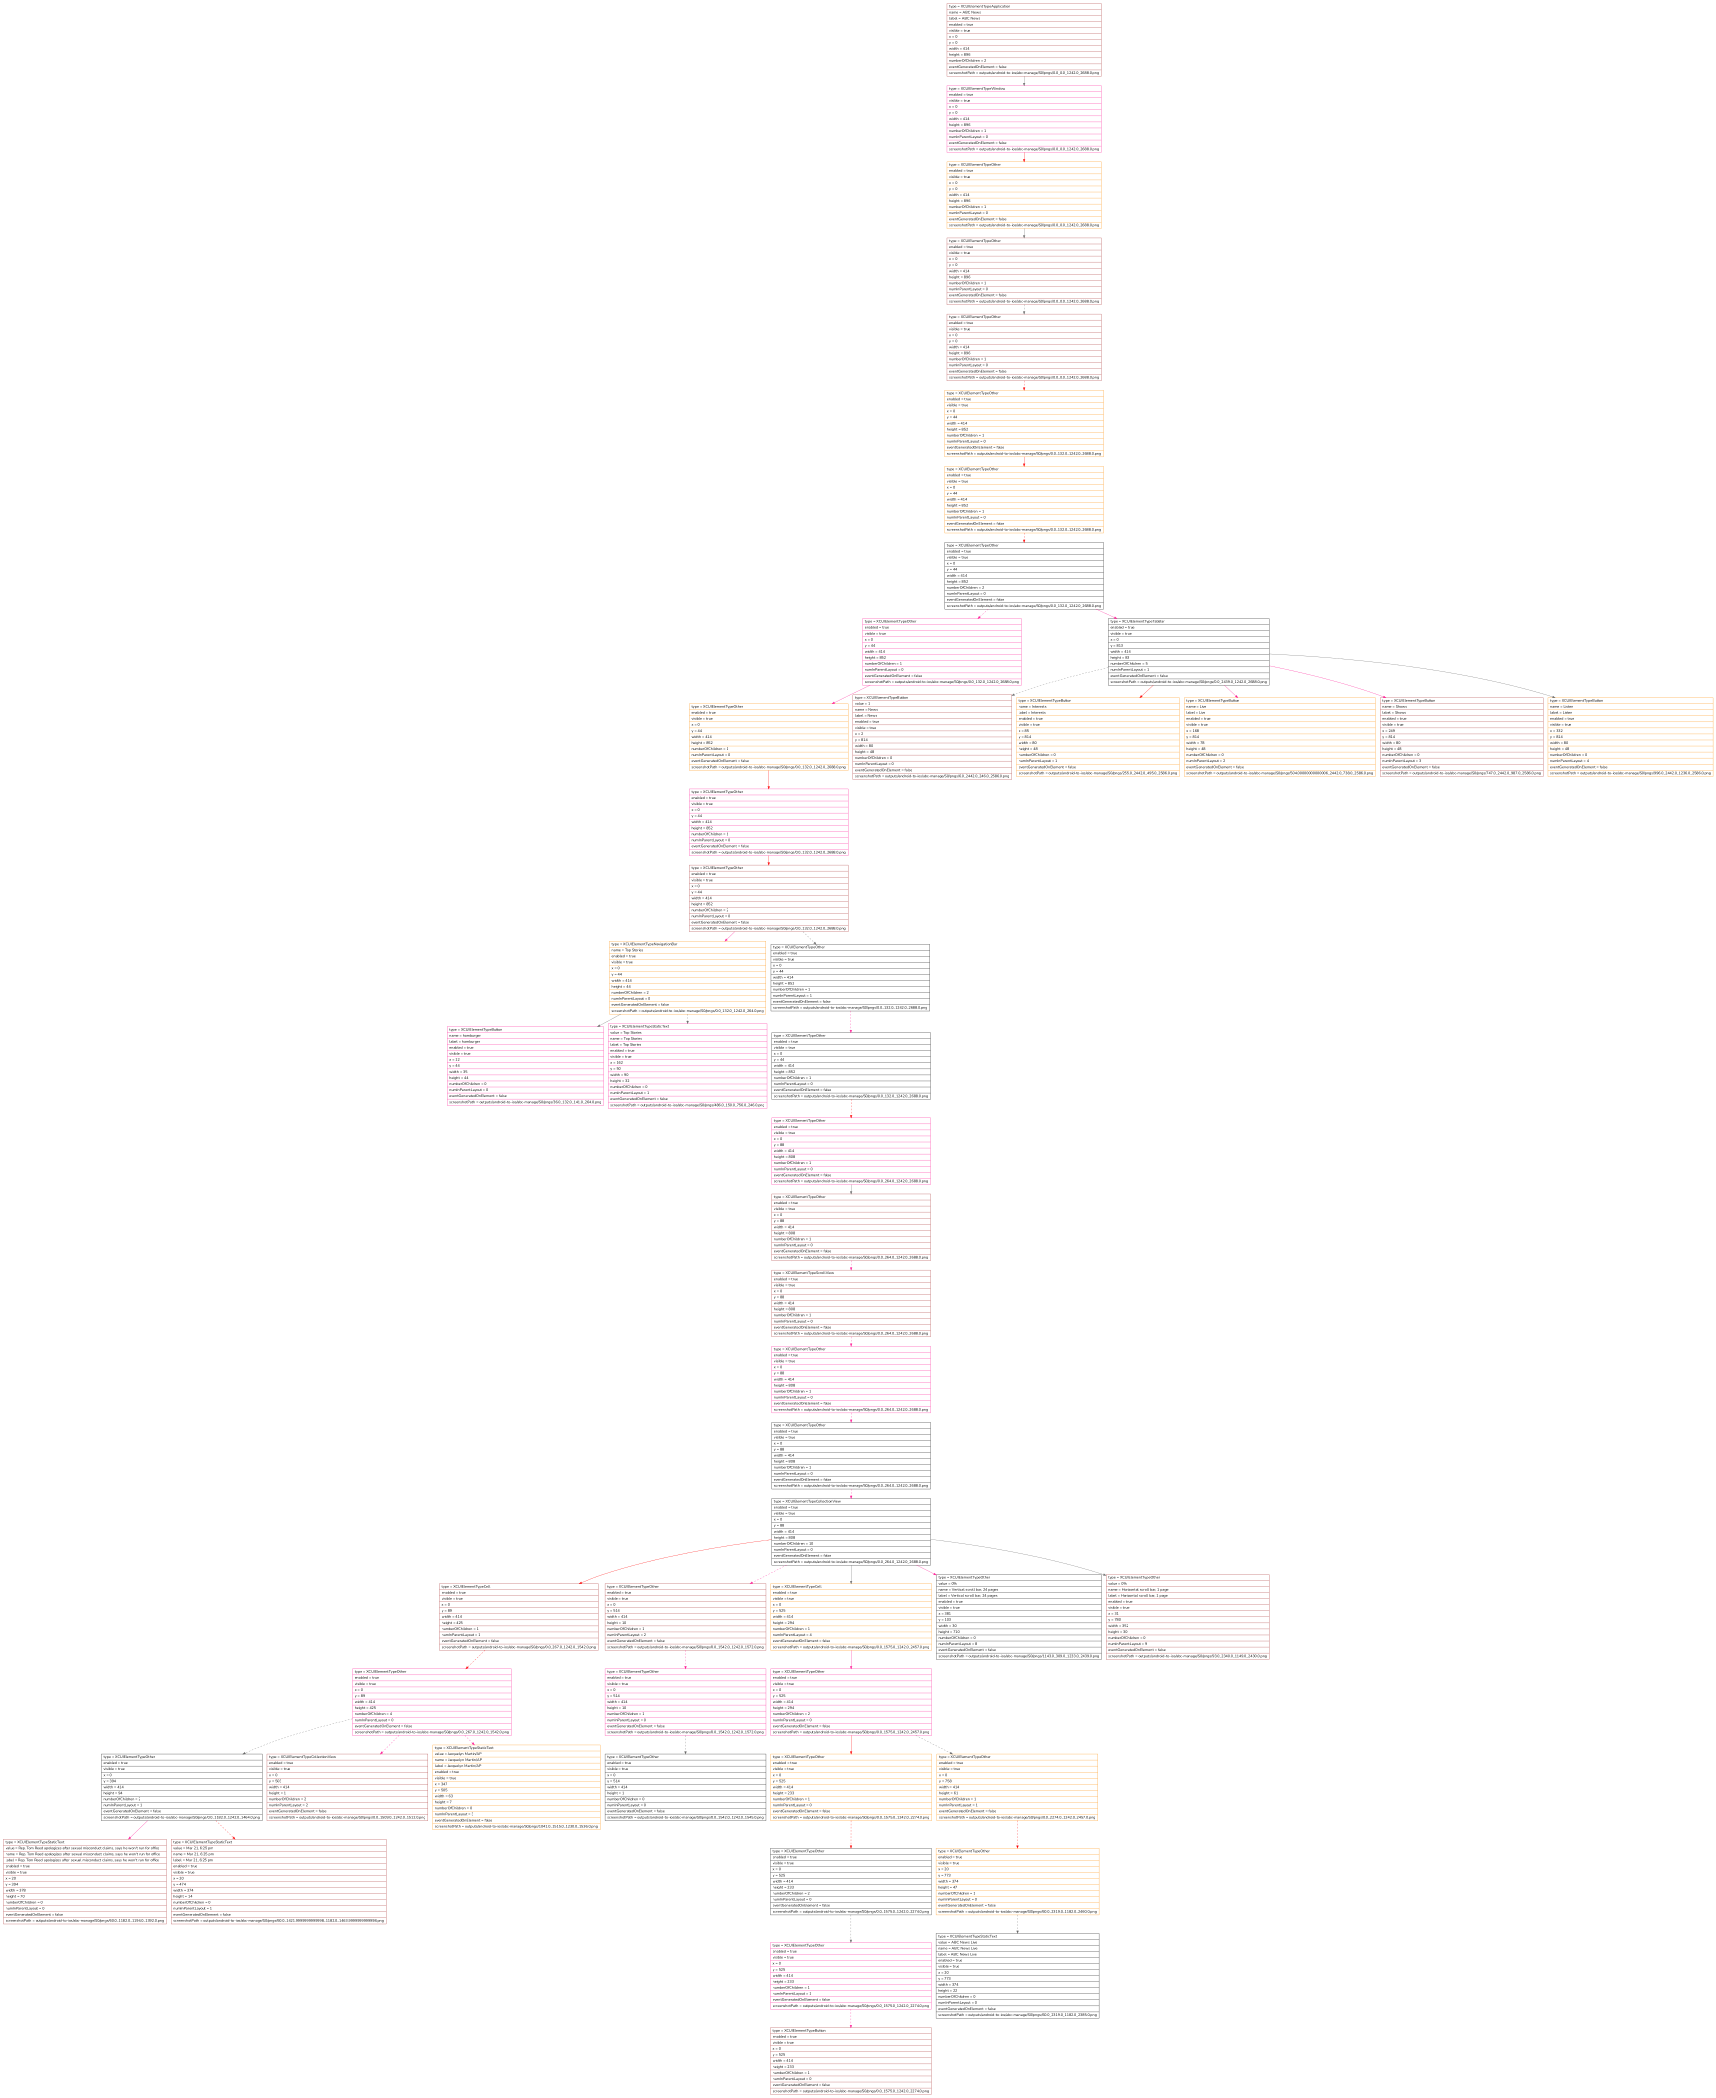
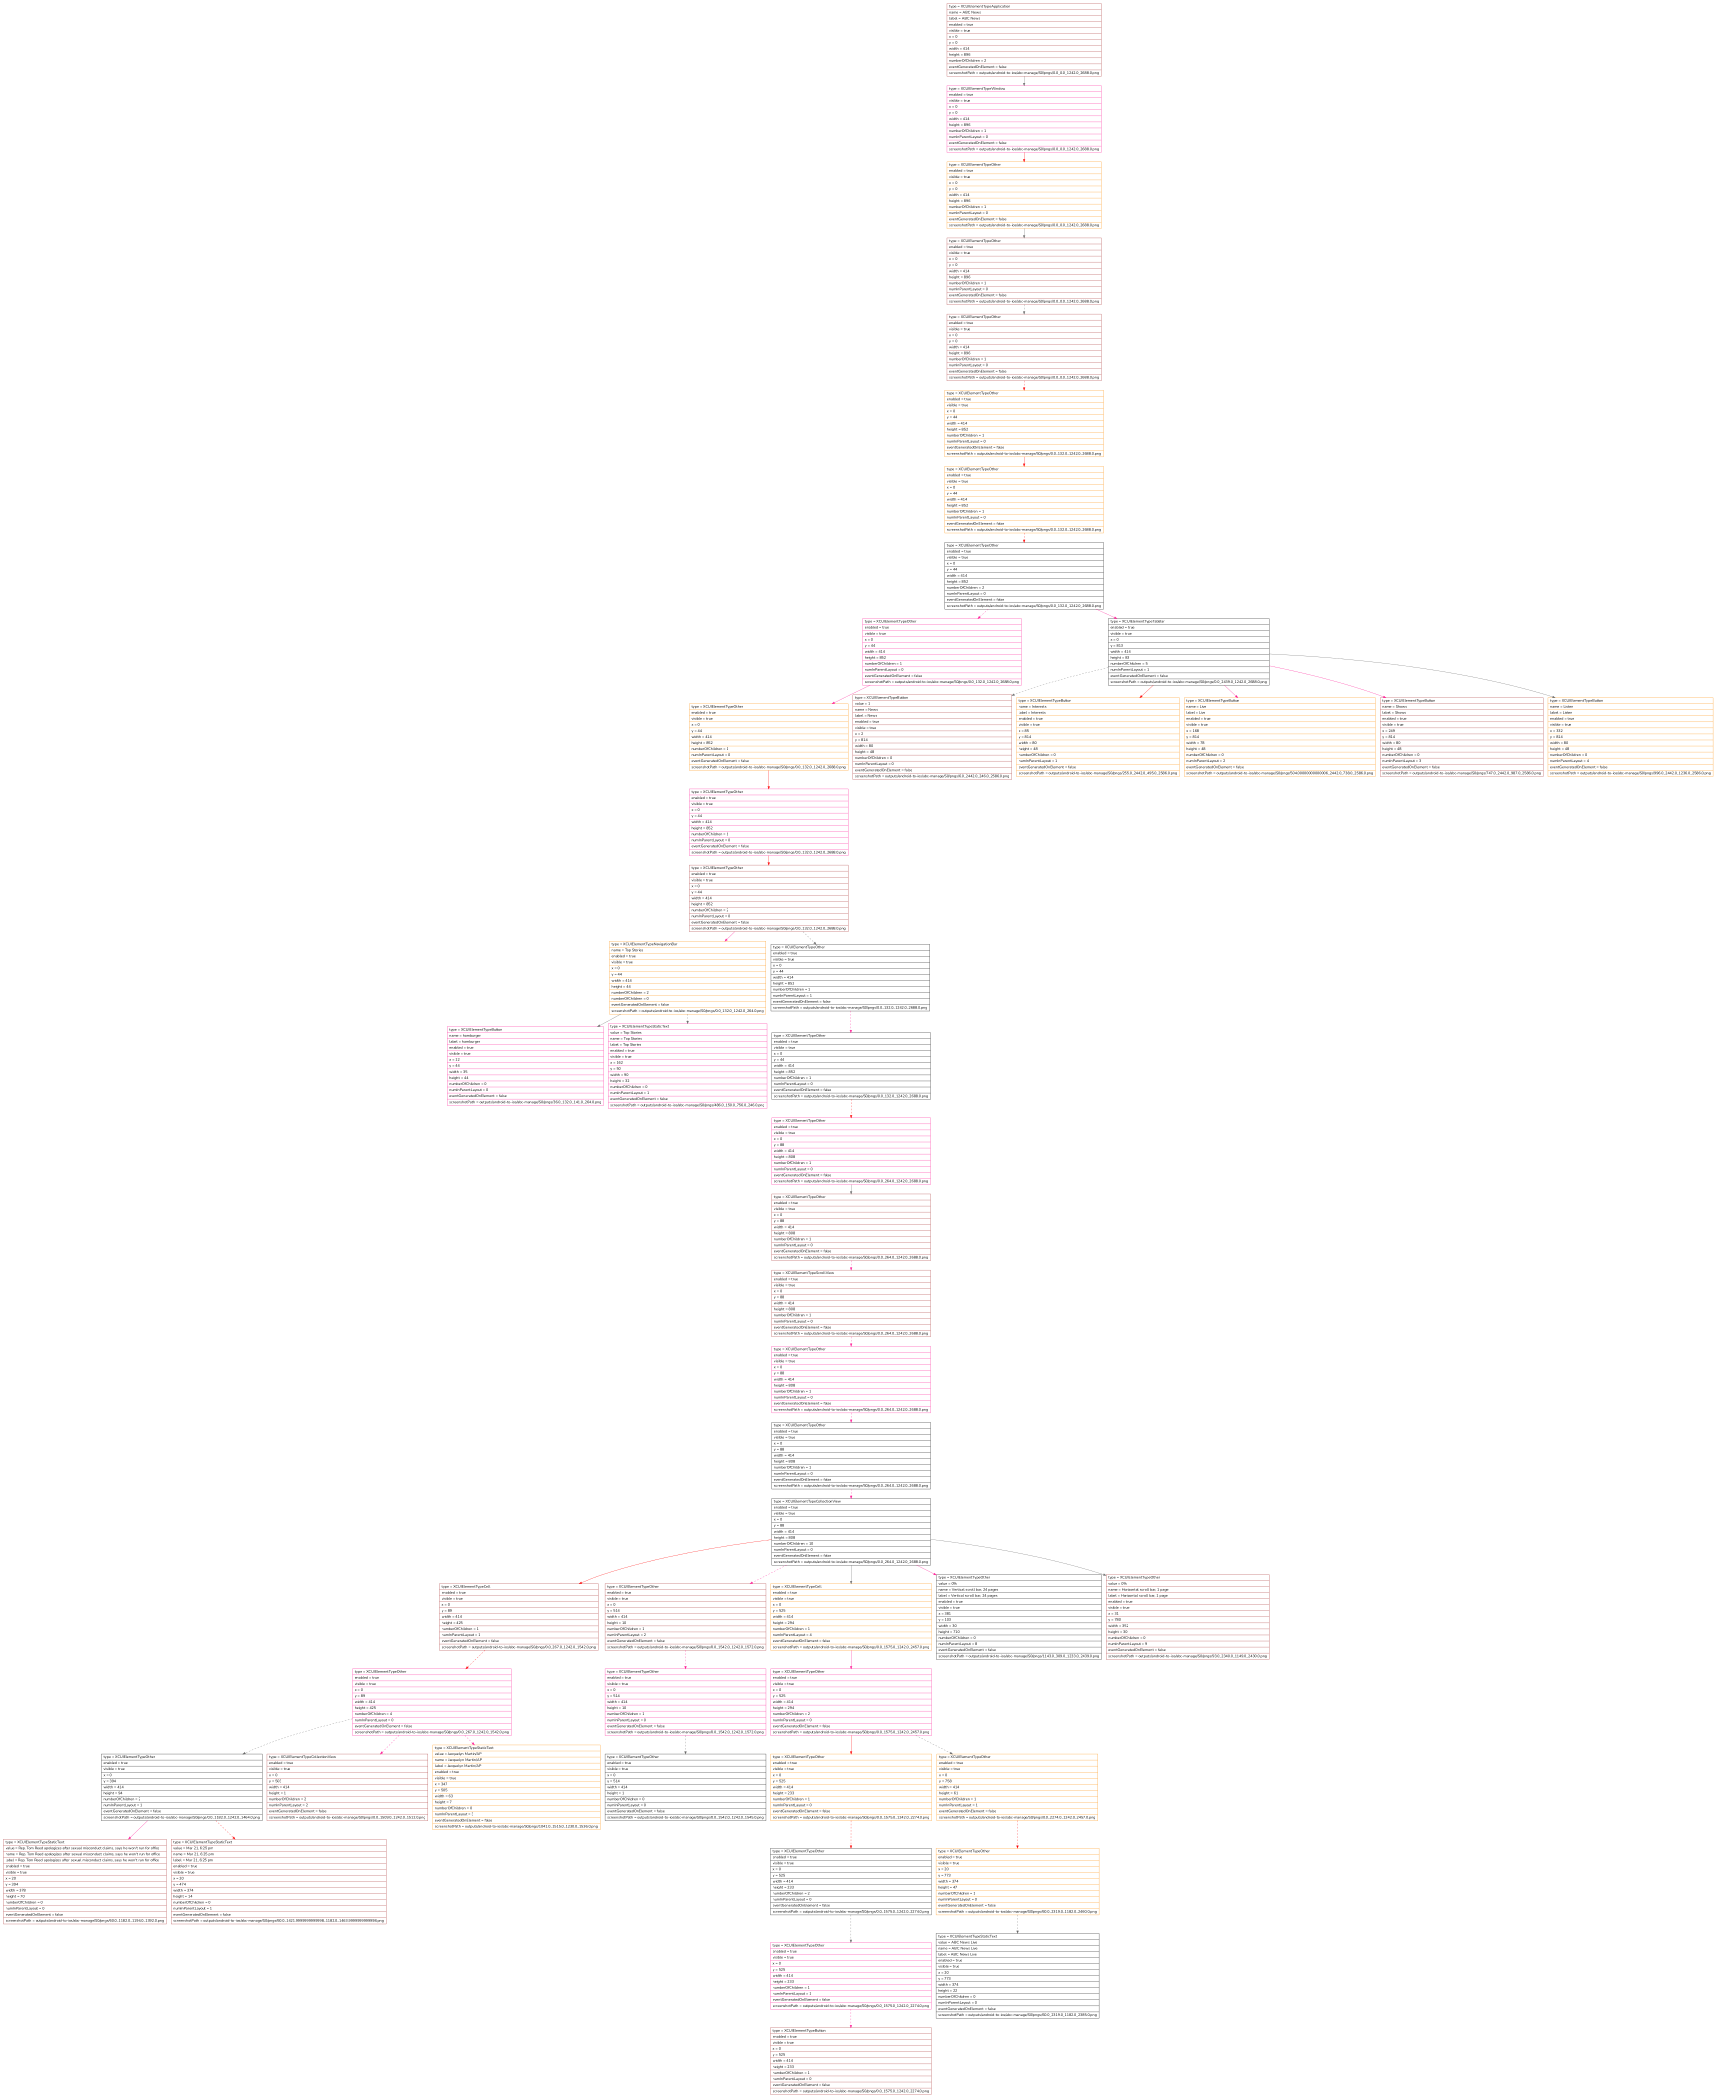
(631, 999) -> (630, 999)
